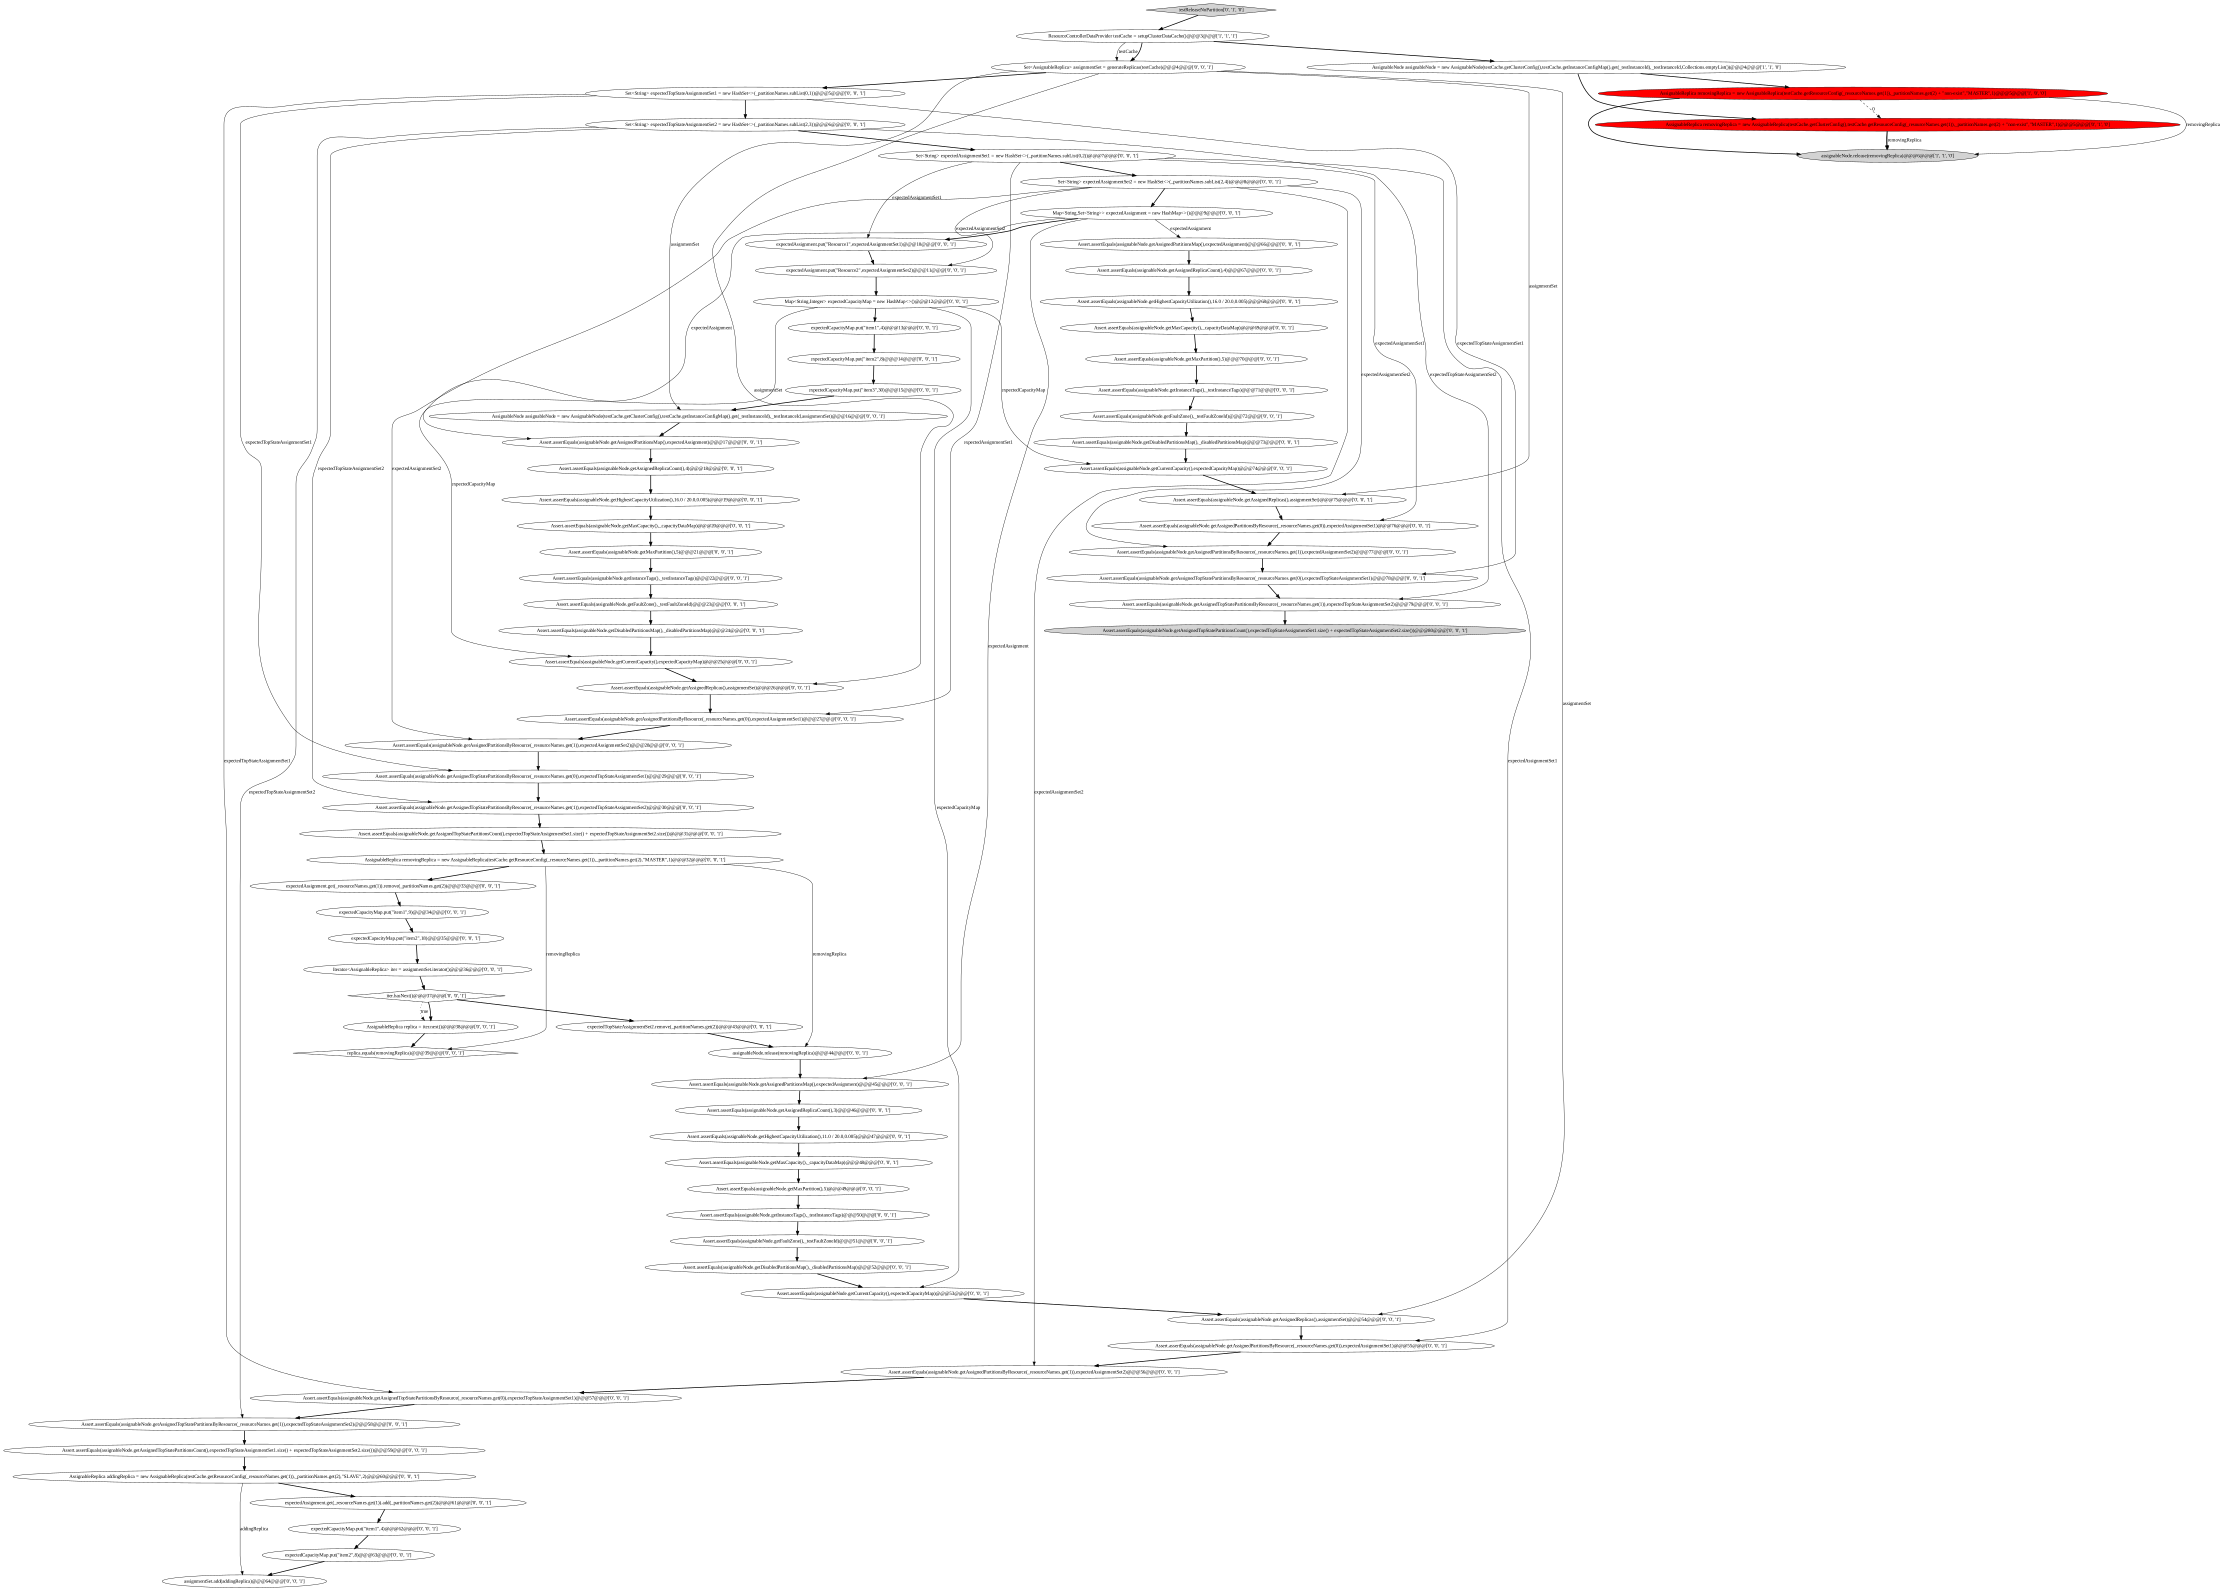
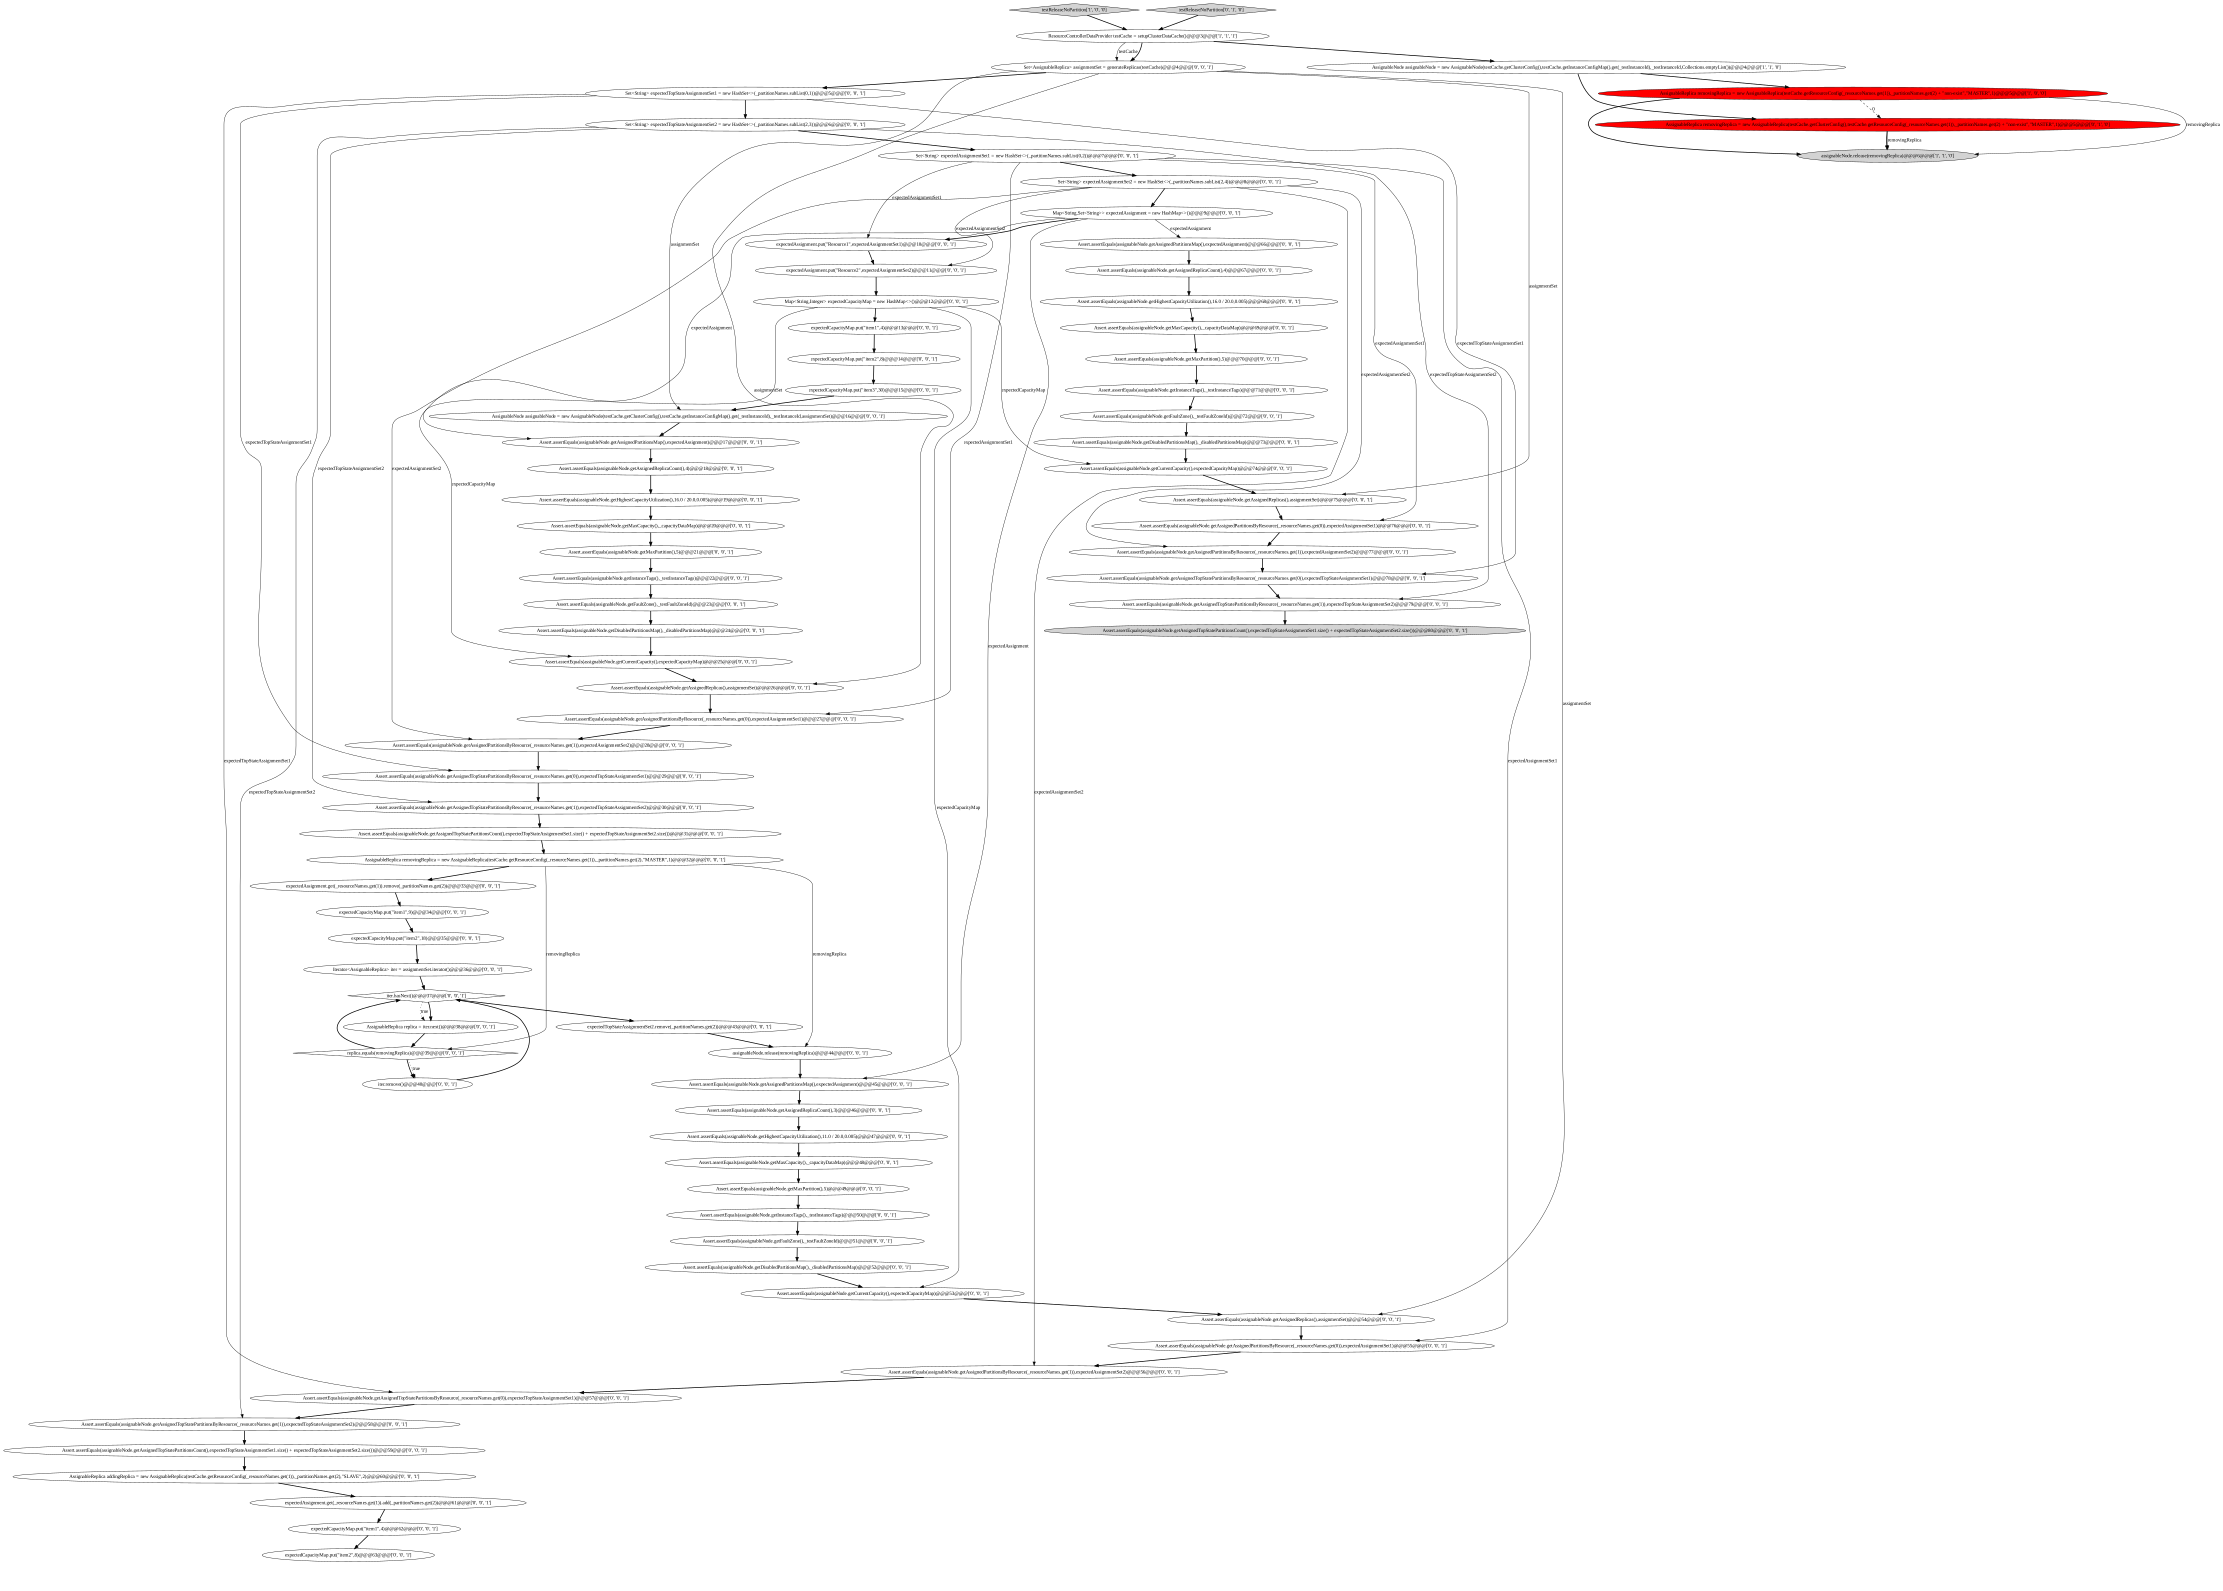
none -> (1074, 10)
none -> (343, 1018)
none -> (417, 1084)
(244, 1581) -> none
